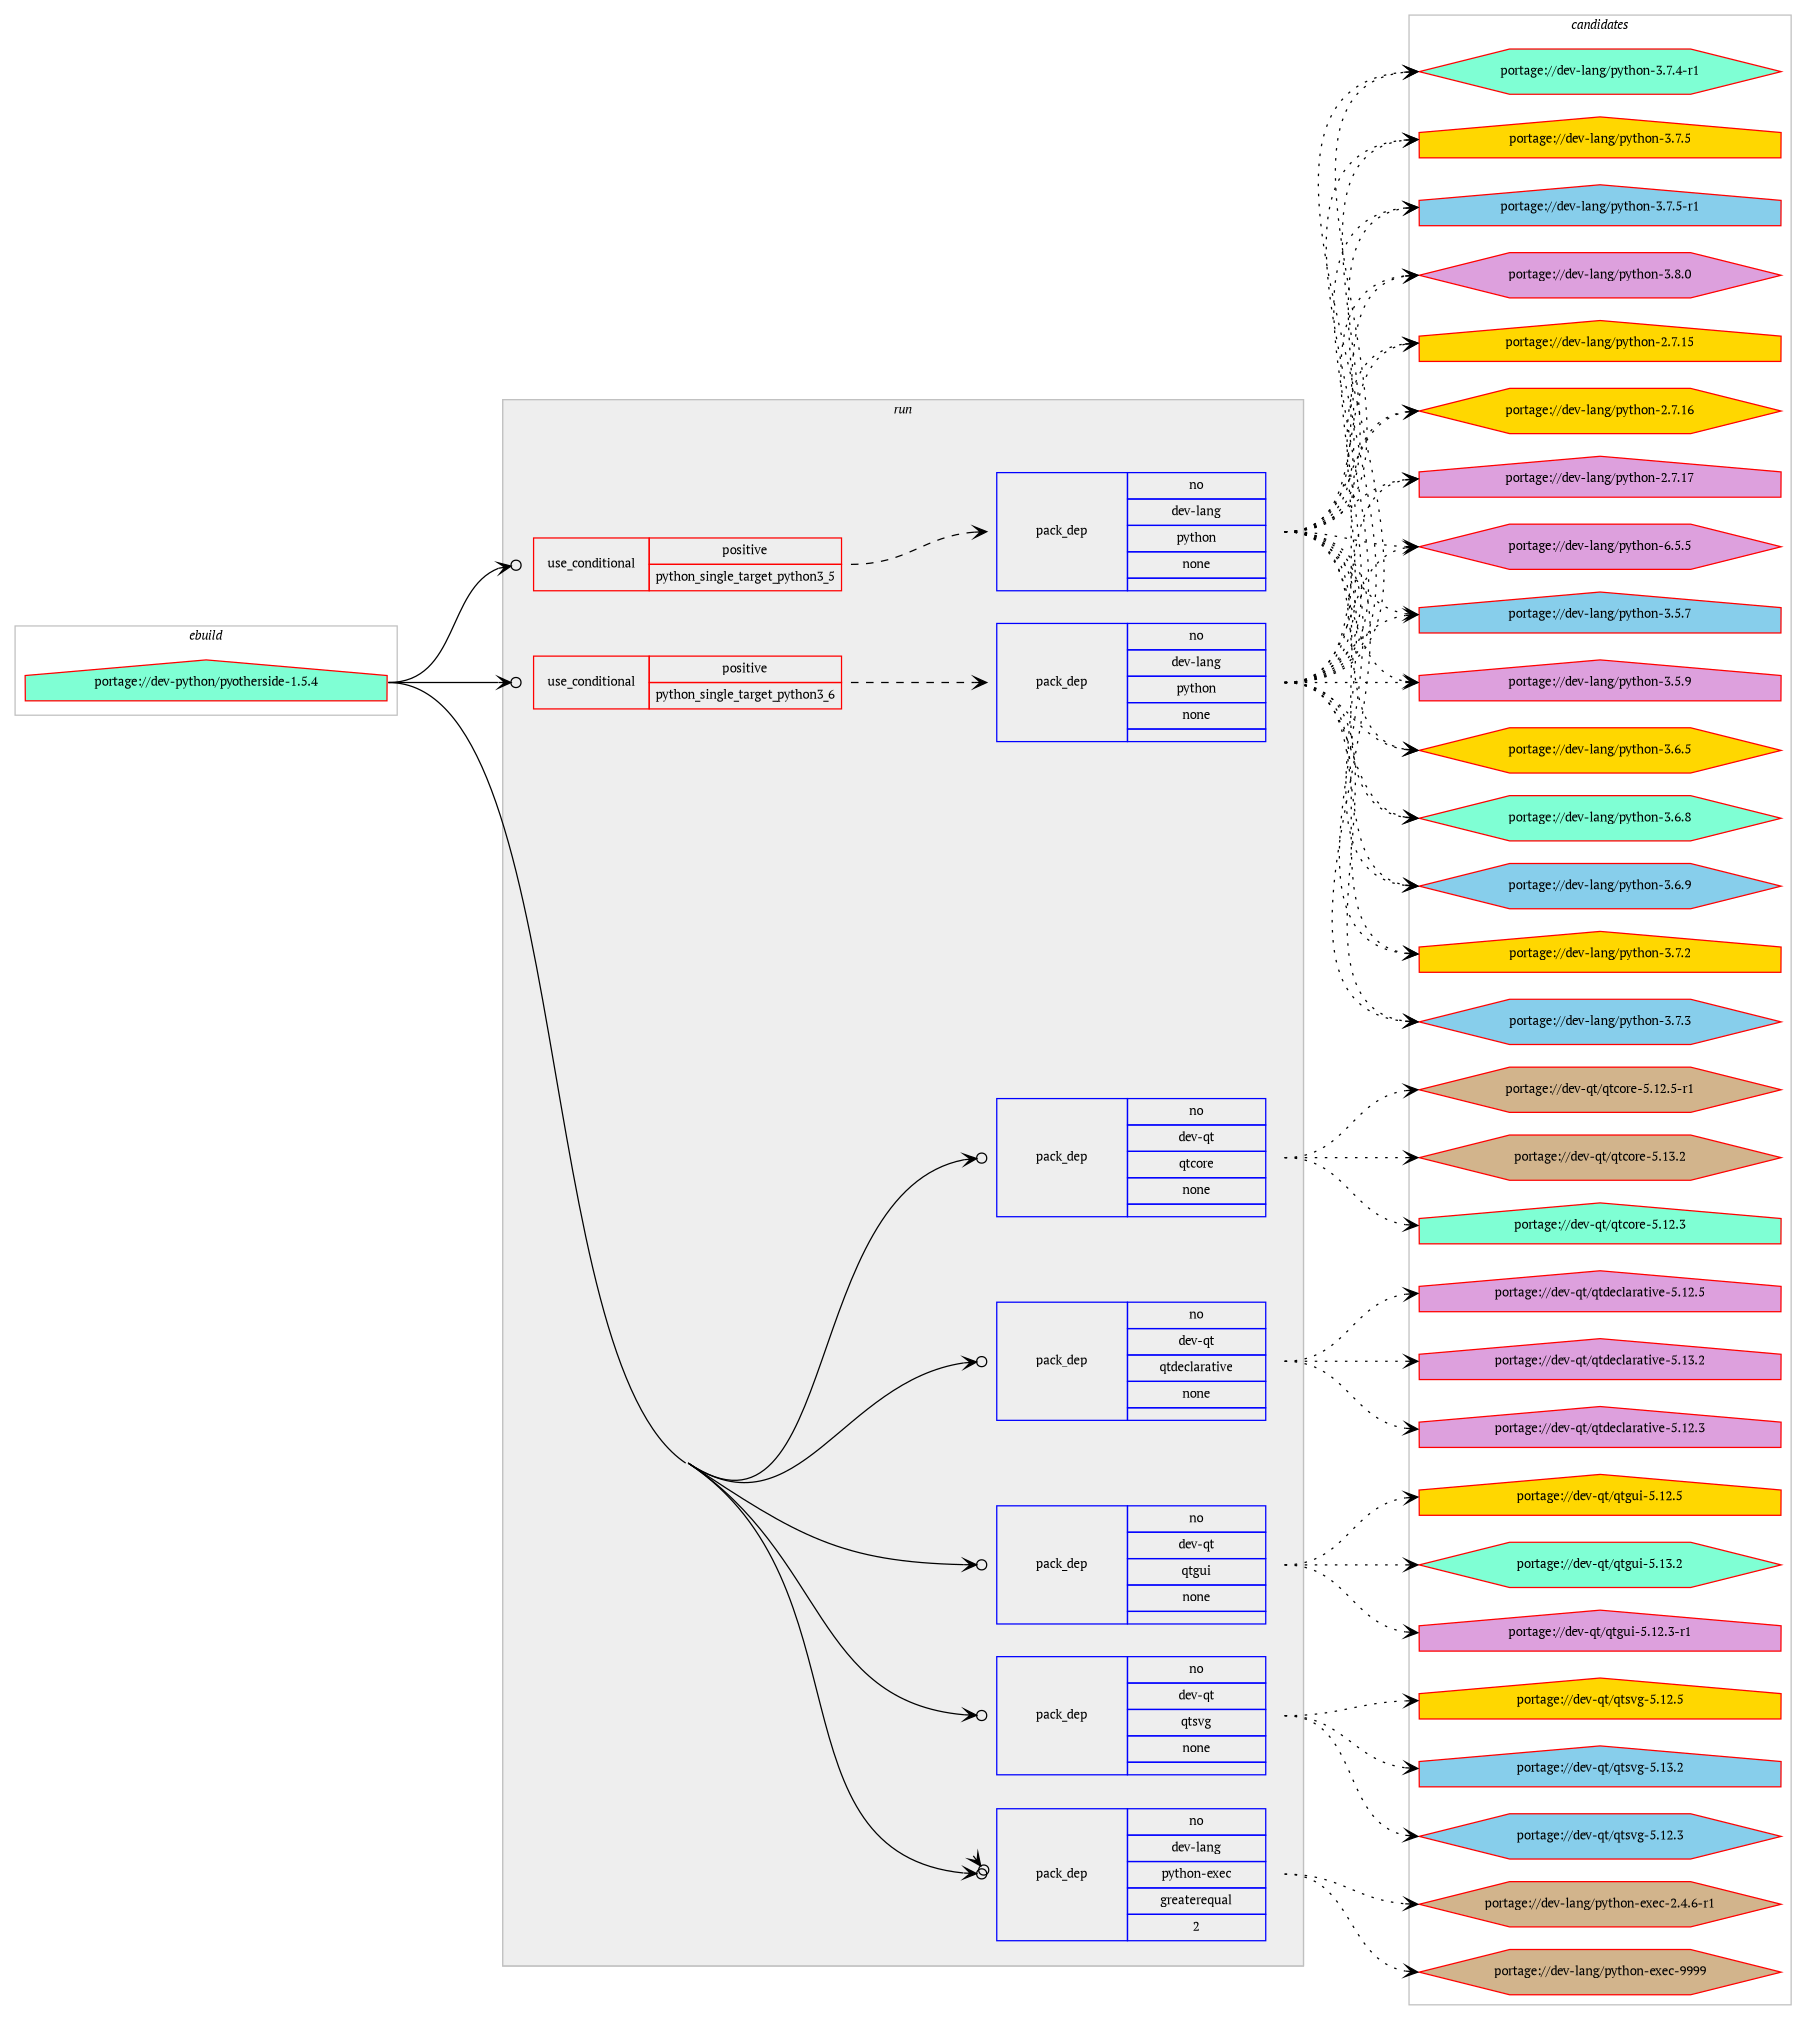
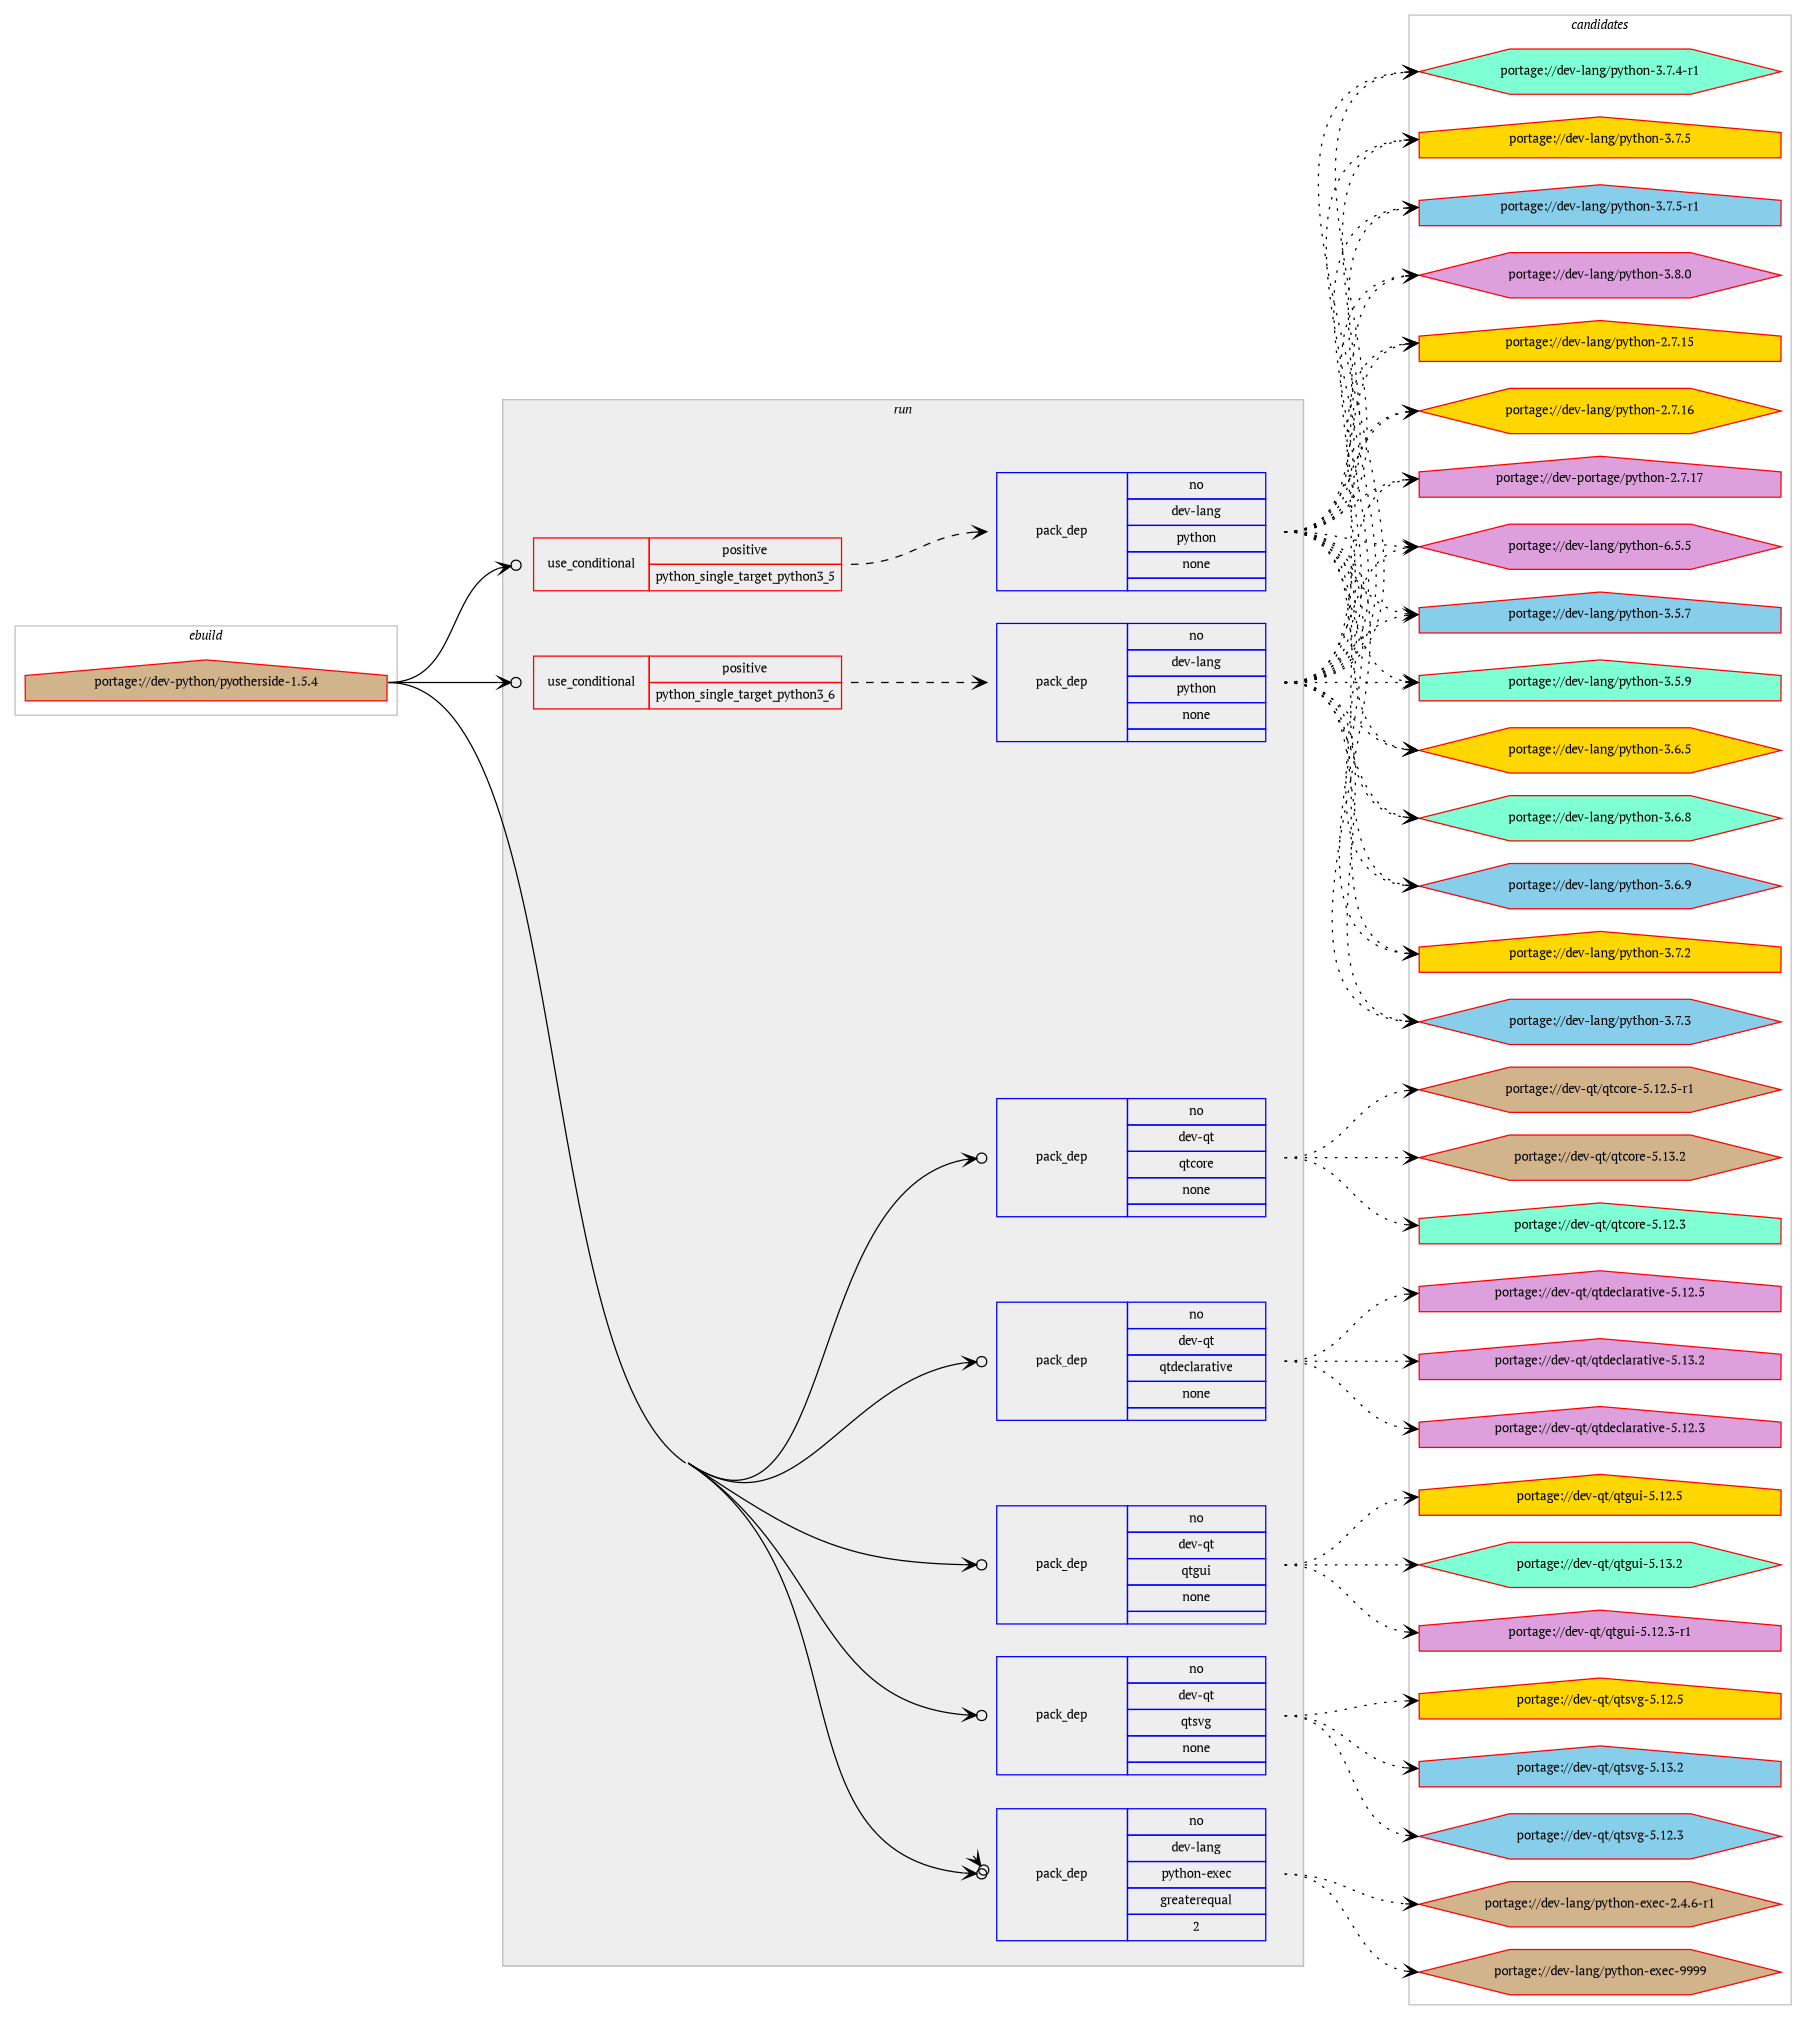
(1600, 479) -> (1600, 479)
(206, 683) -> (206, 683)
(1600, 683) -> (1600, 683)
